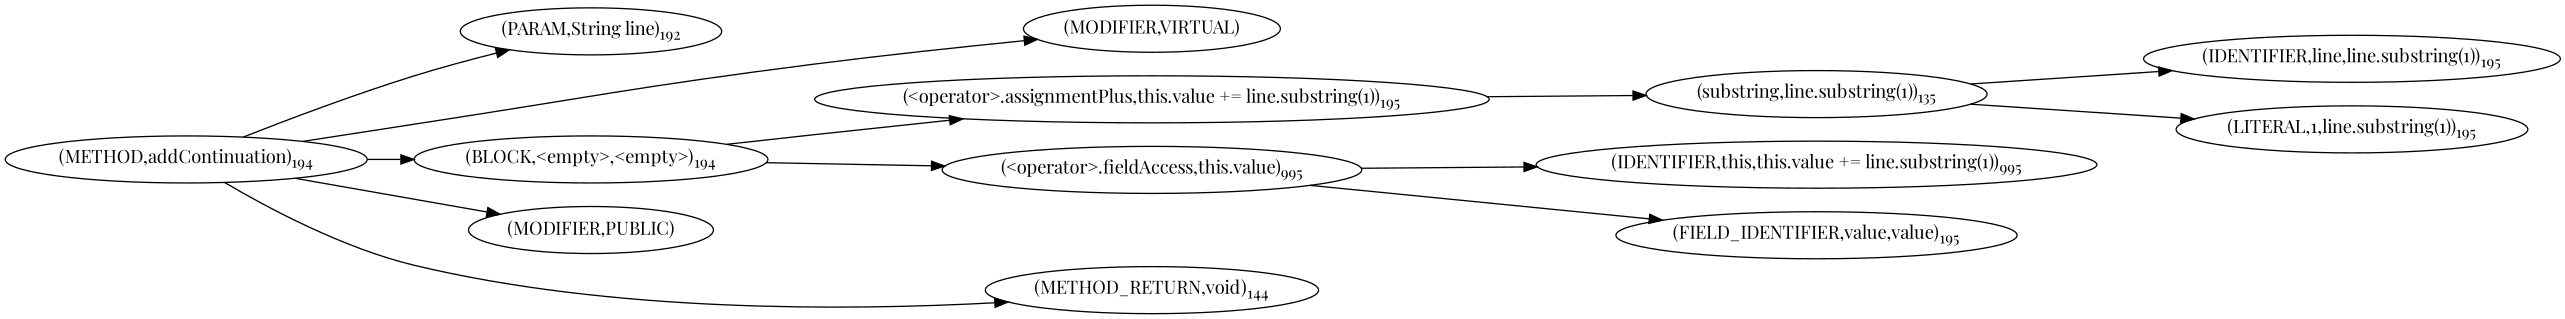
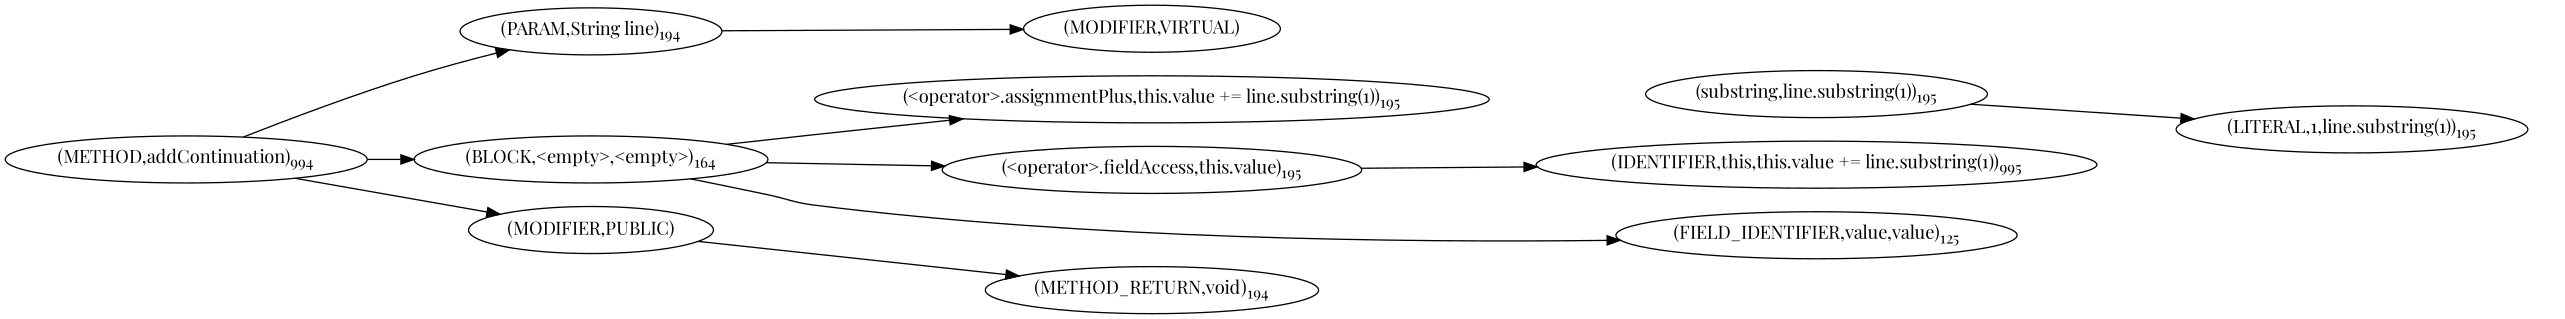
(670, 29) -> (670, 29)
(2352, 59) -> none
(663, 85) -> (866, 30)
(1927, 92) -> (1927, 92)
(1560, 96) -> none
(303, 157) -> (303, 157)
(705, 157) -> (705, 157)
(1292, 168) -> (1292, 168)
(1480, 202) -> (1147, 233)
(1950, 233) -> (1950, 233)
(1258, 288) -> (1258, 288)
(600, 295) -> (852, 258)
